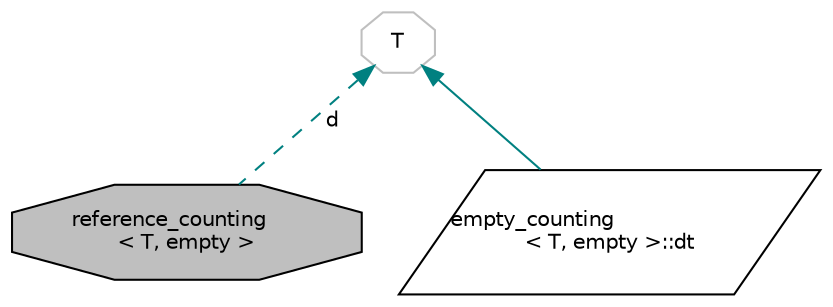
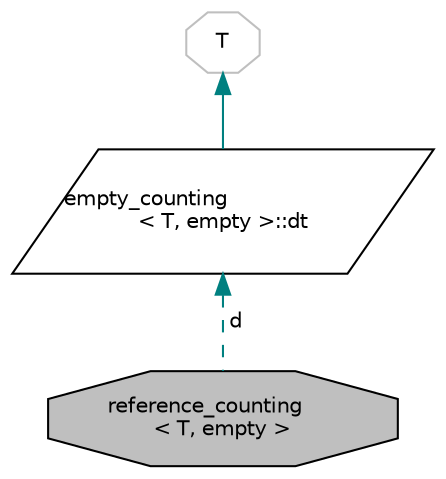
(298, 132) -> (223, 333)
